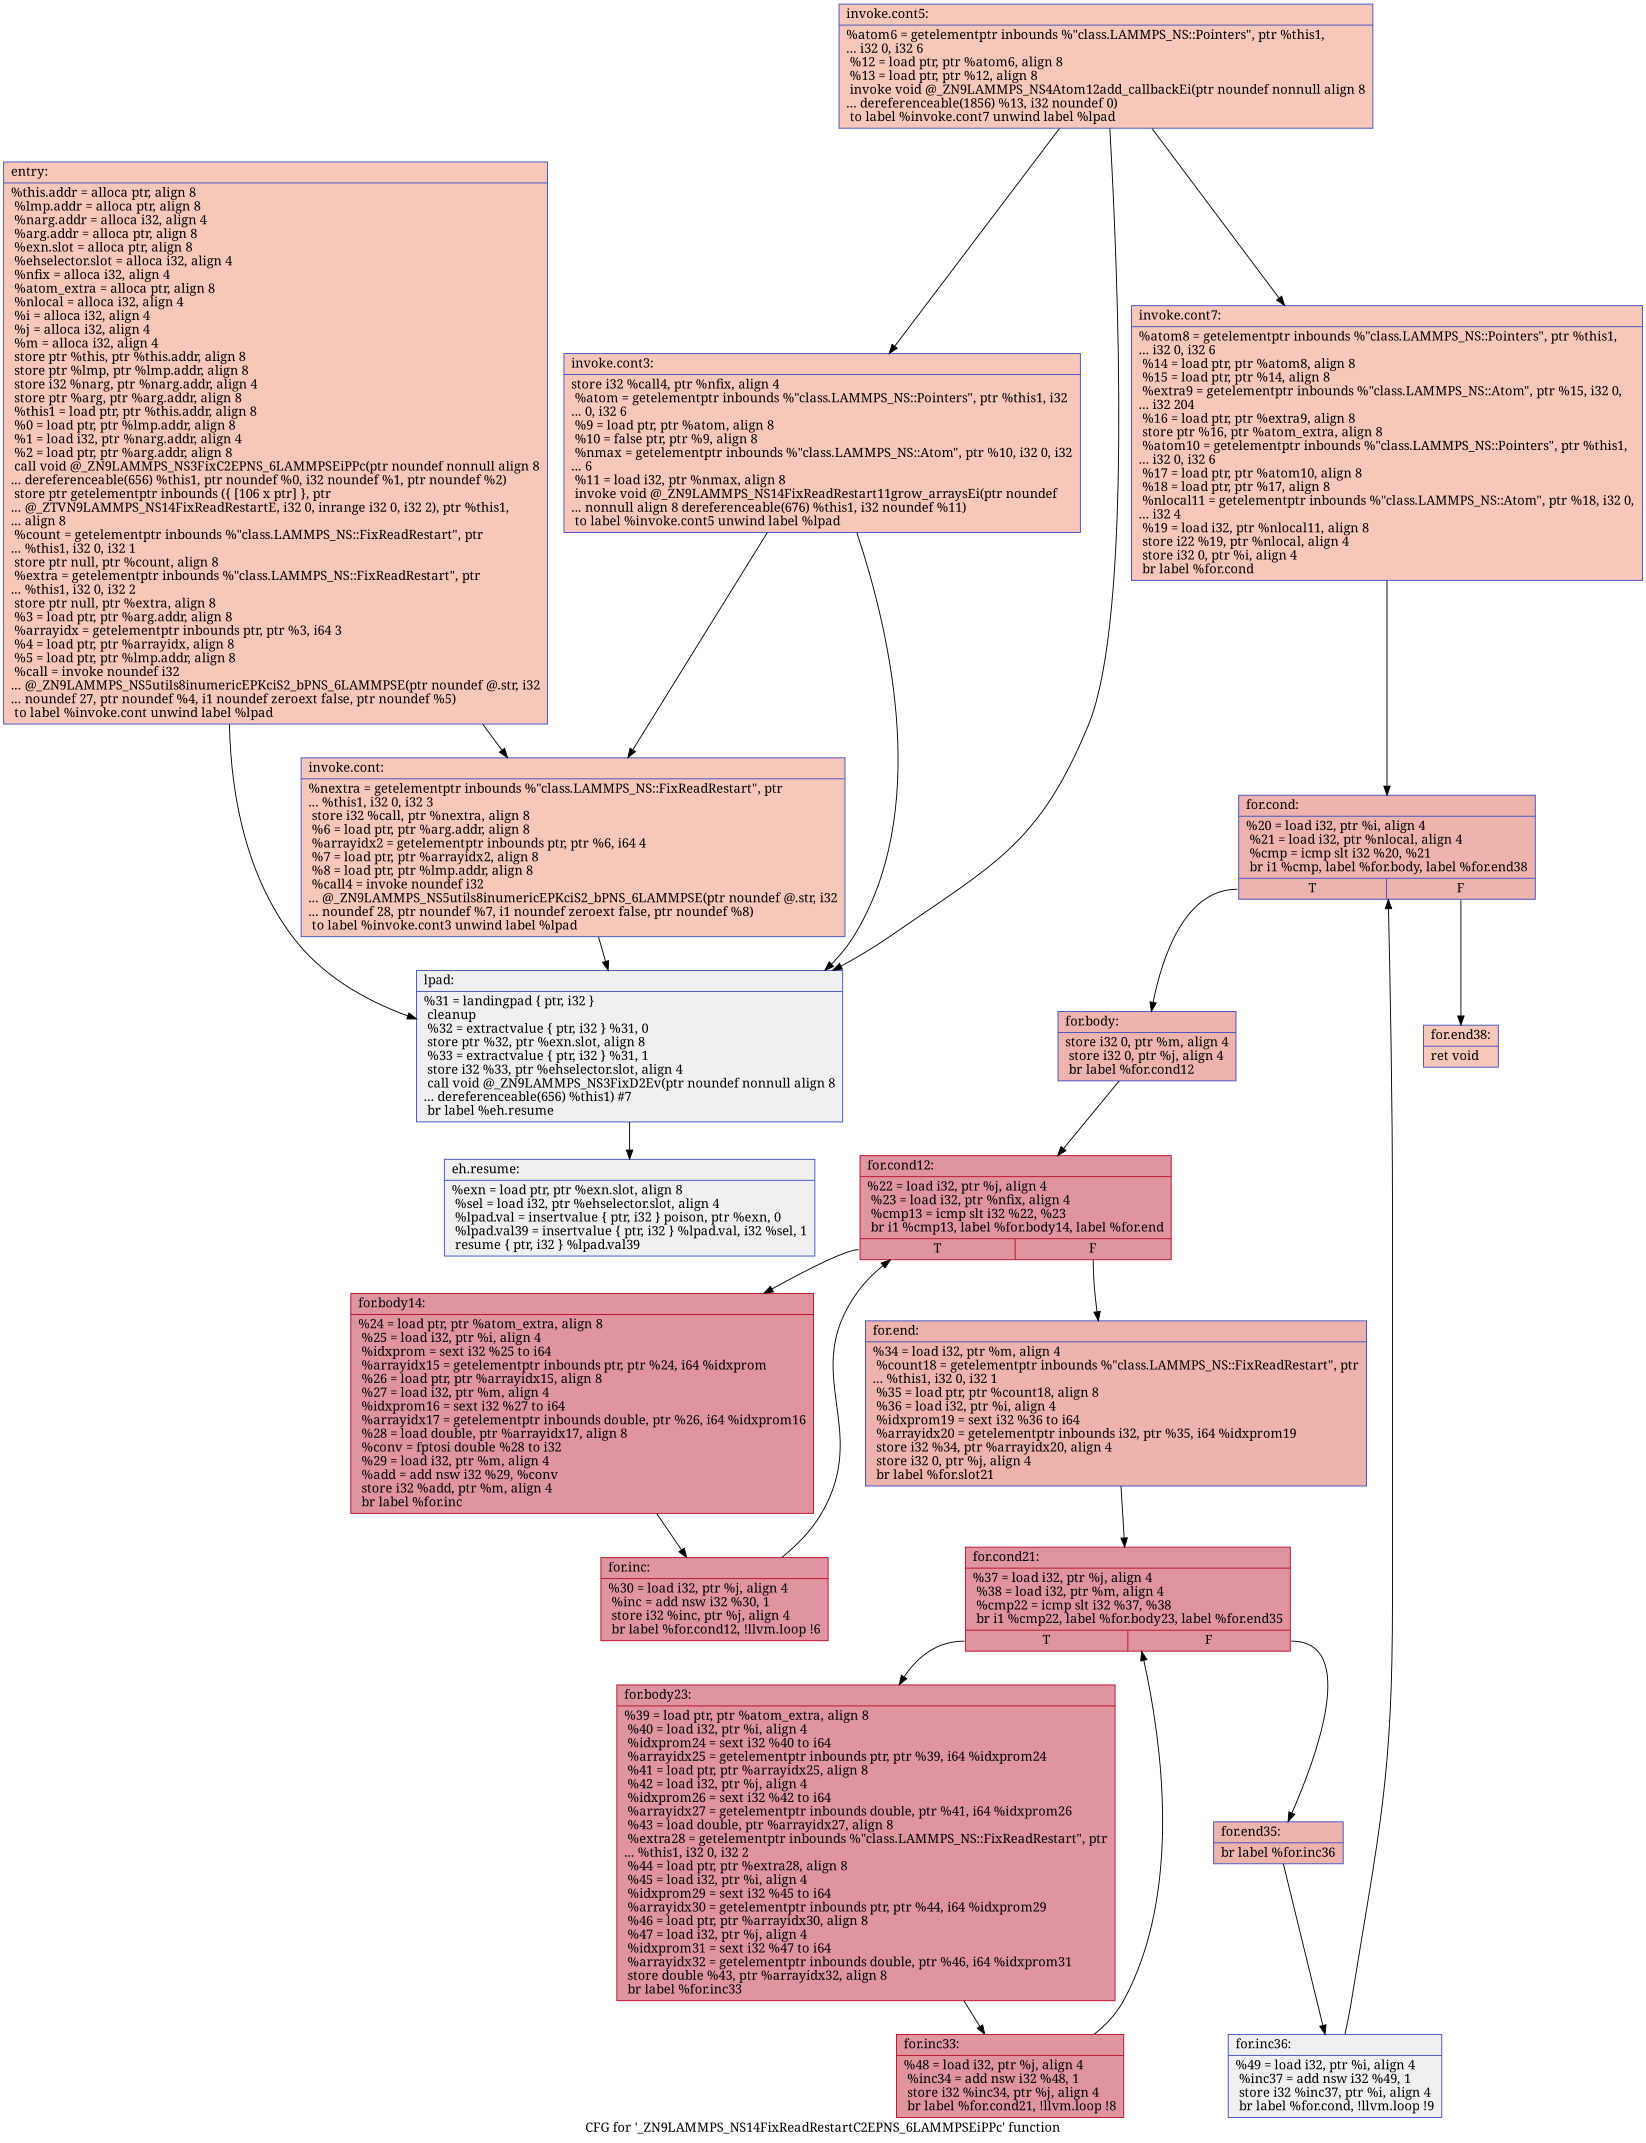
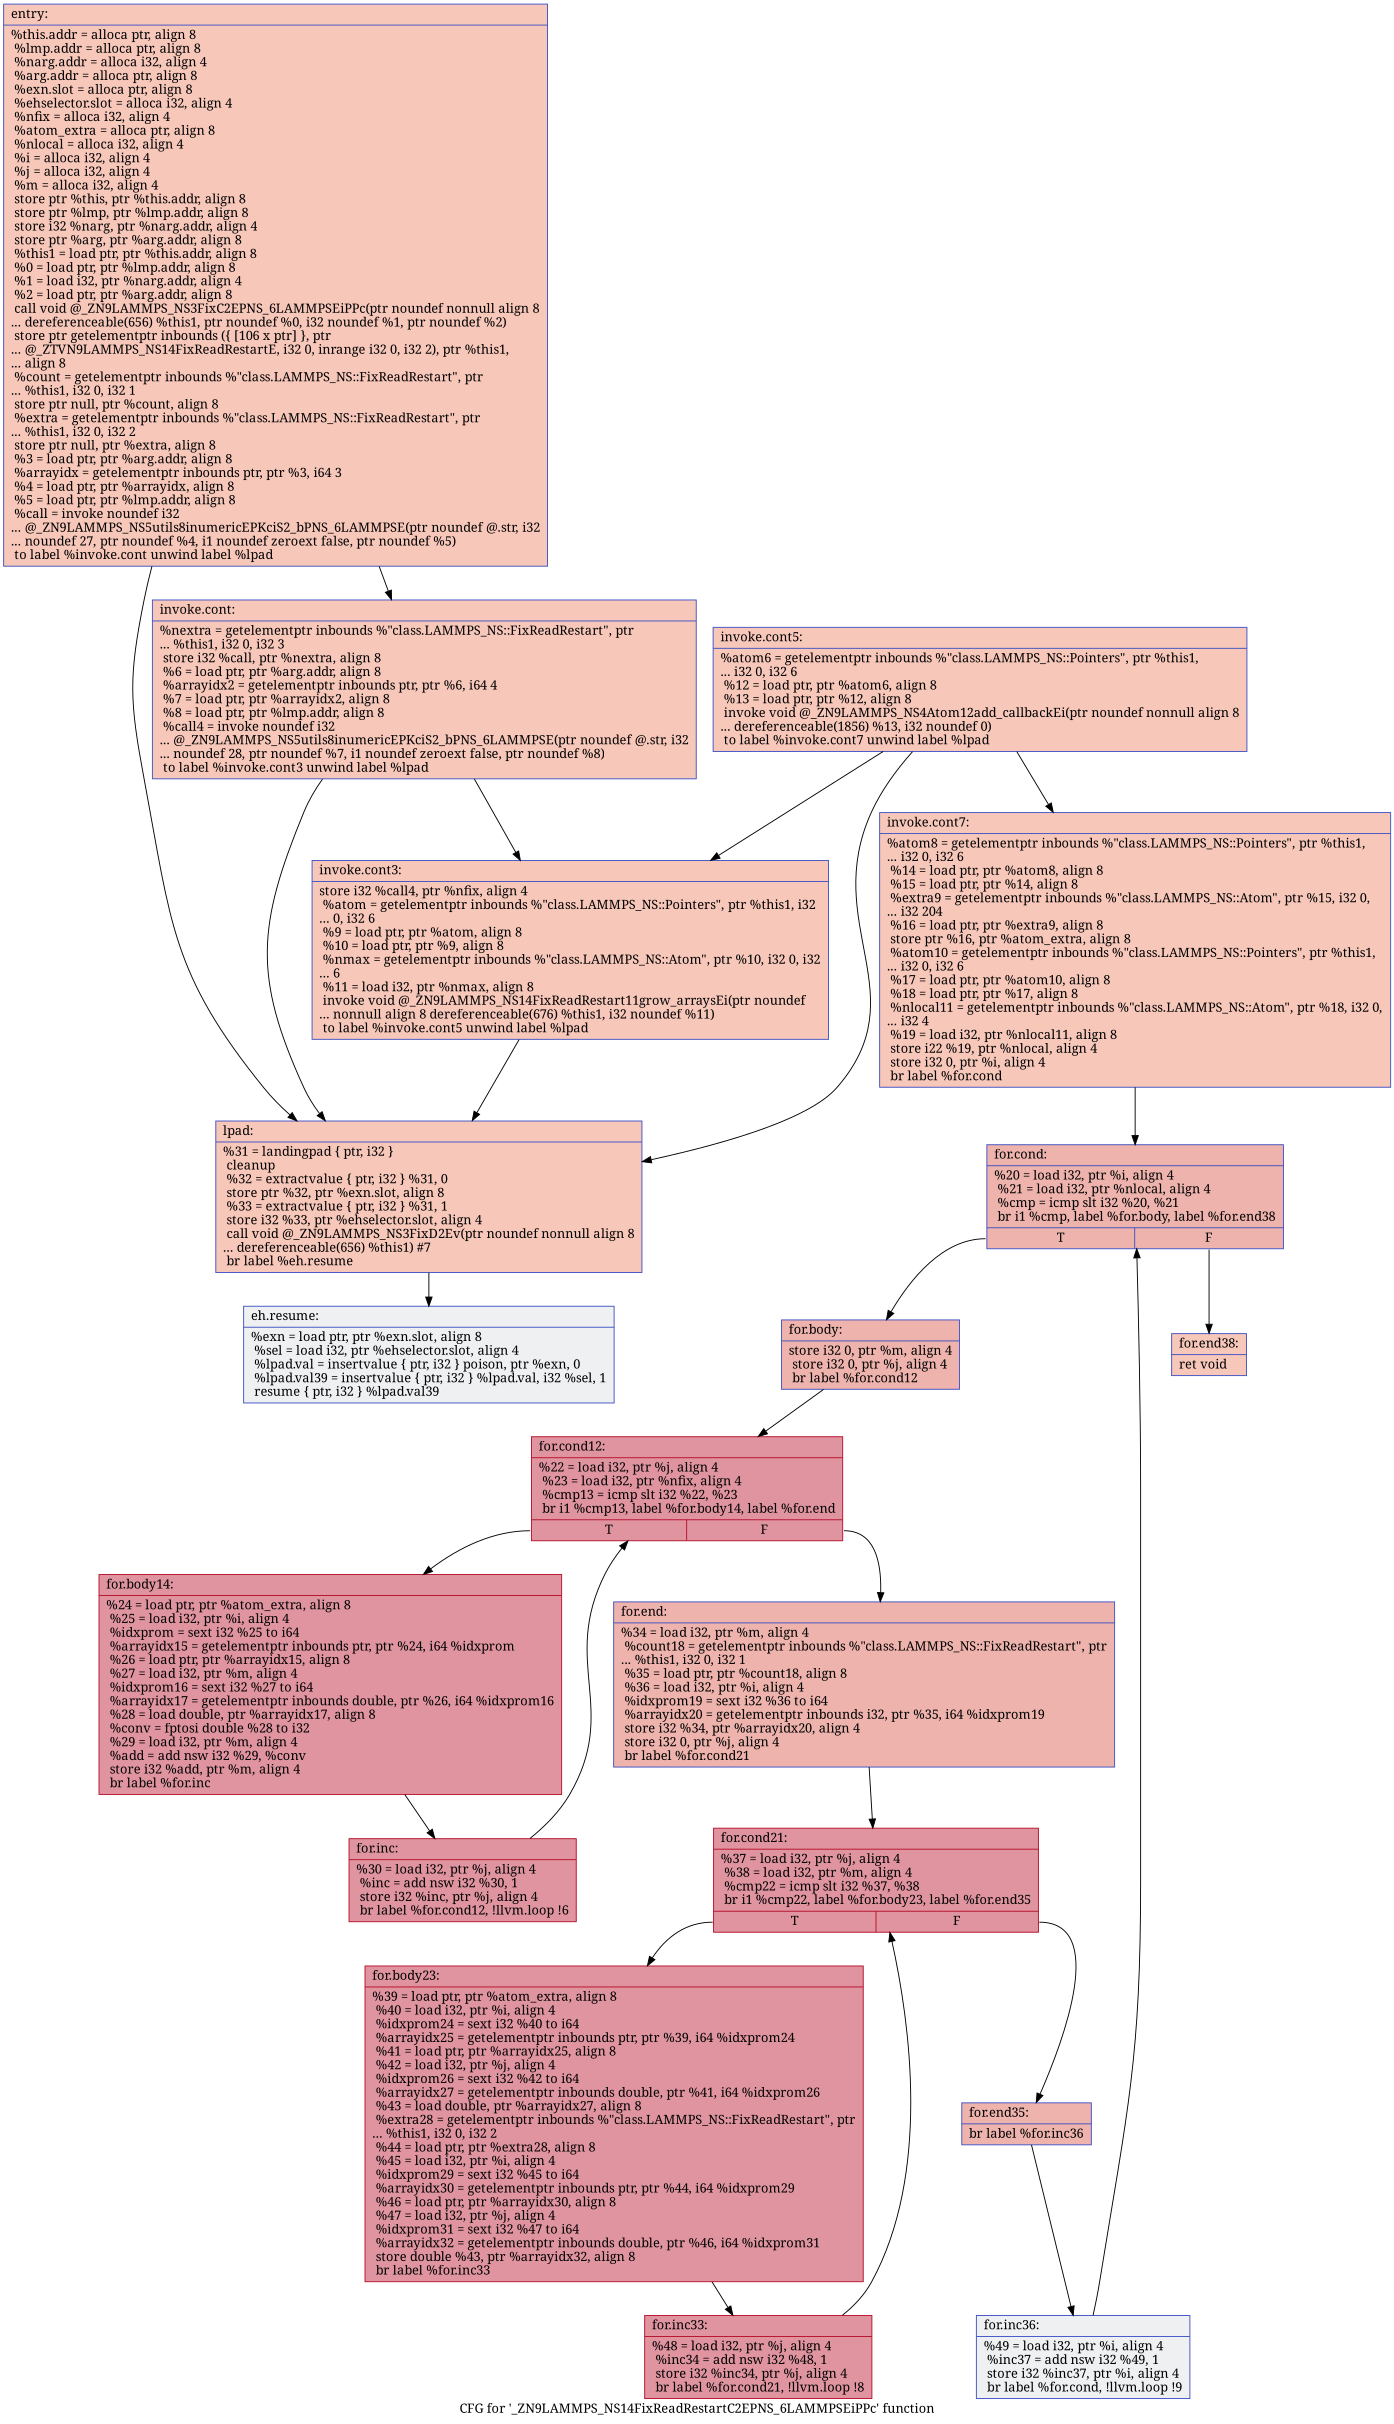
(665, 439) -> (412, 946)
(700, 641) -> (495, 816)
(630, 1046) -> (429, 1197)
(933, 1475) -> (686, 1756)
